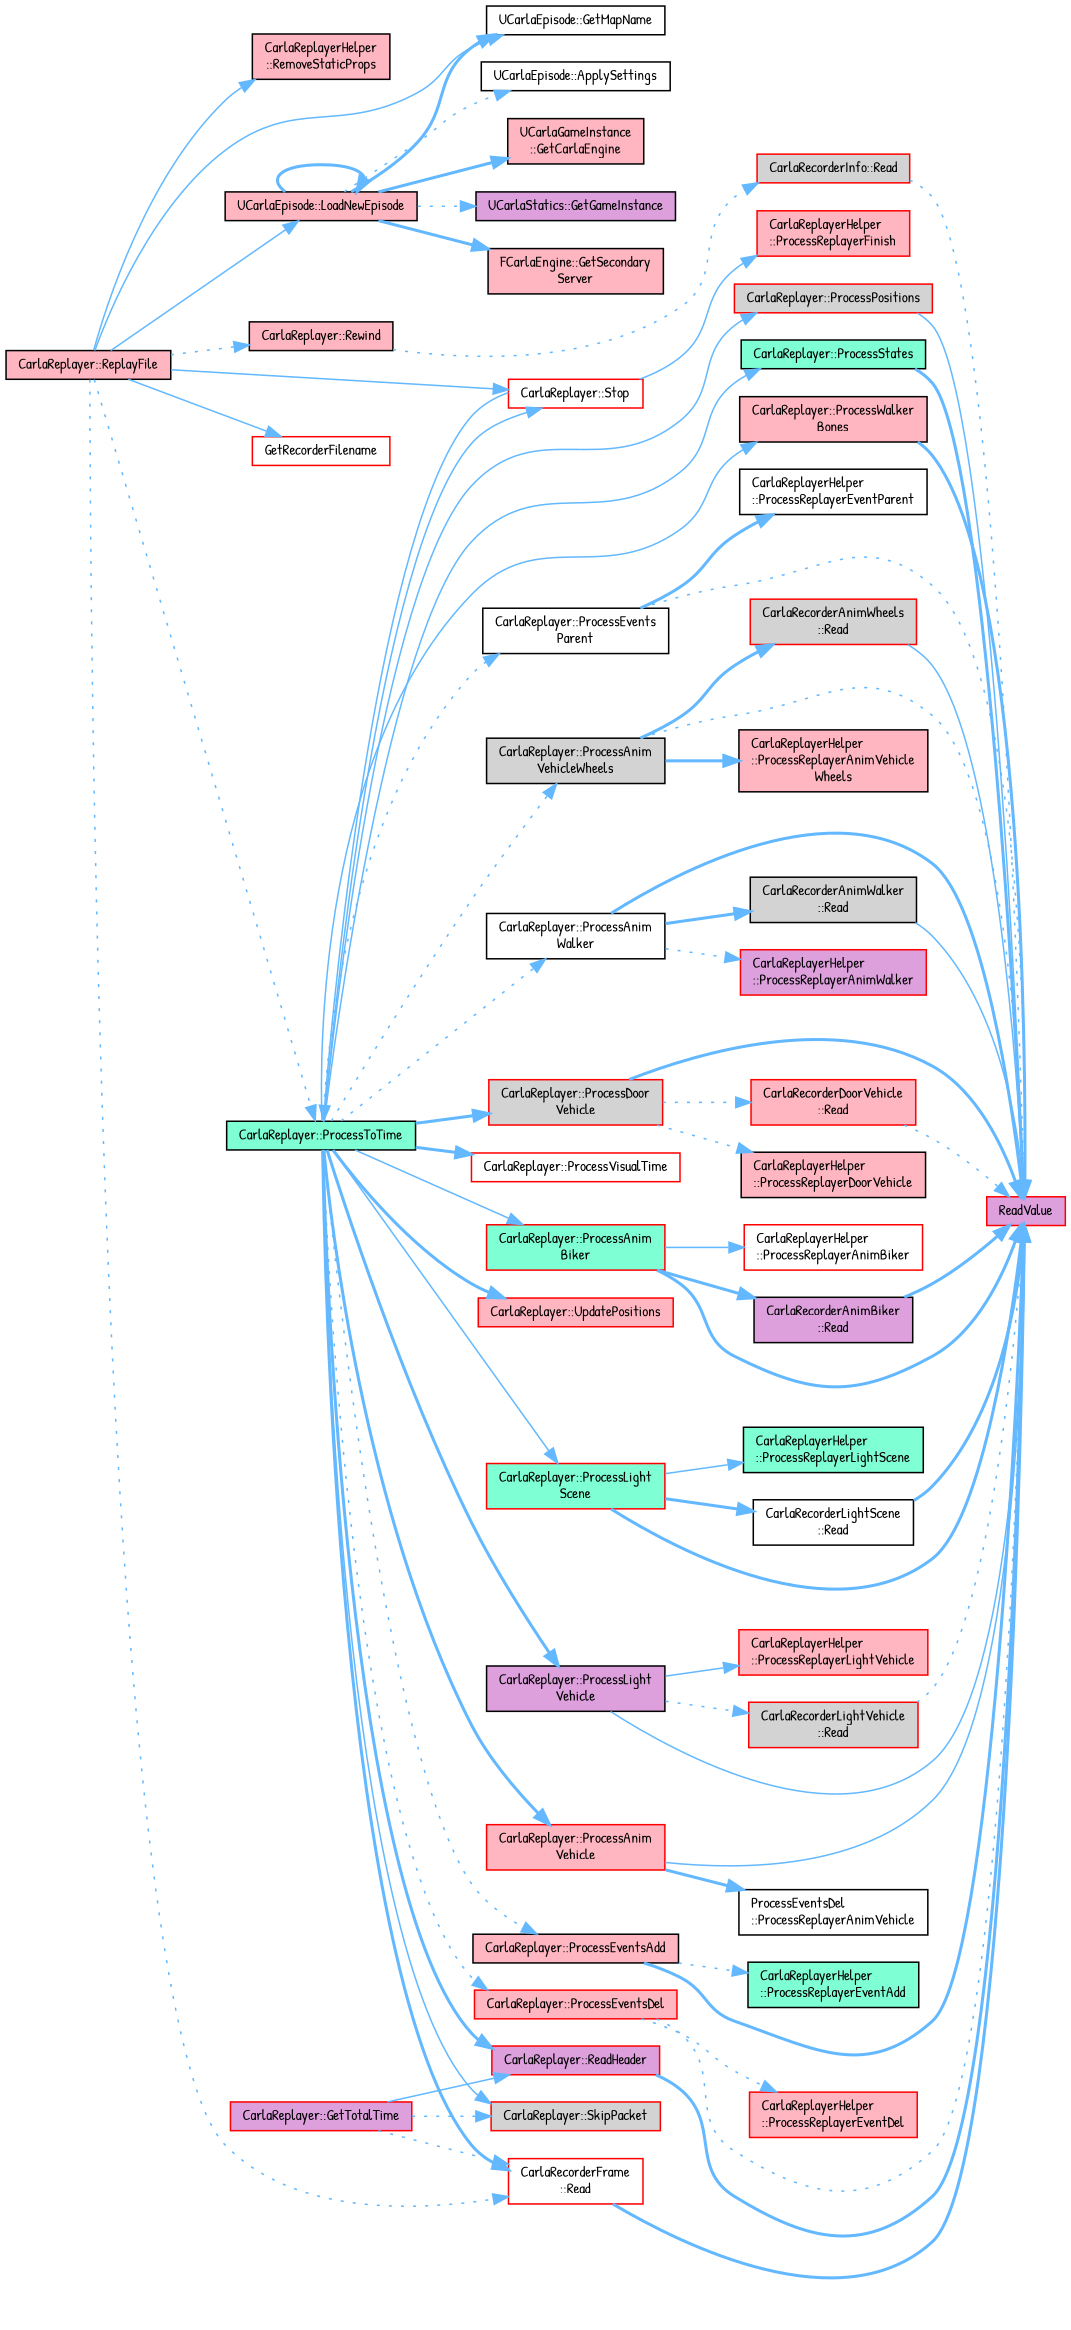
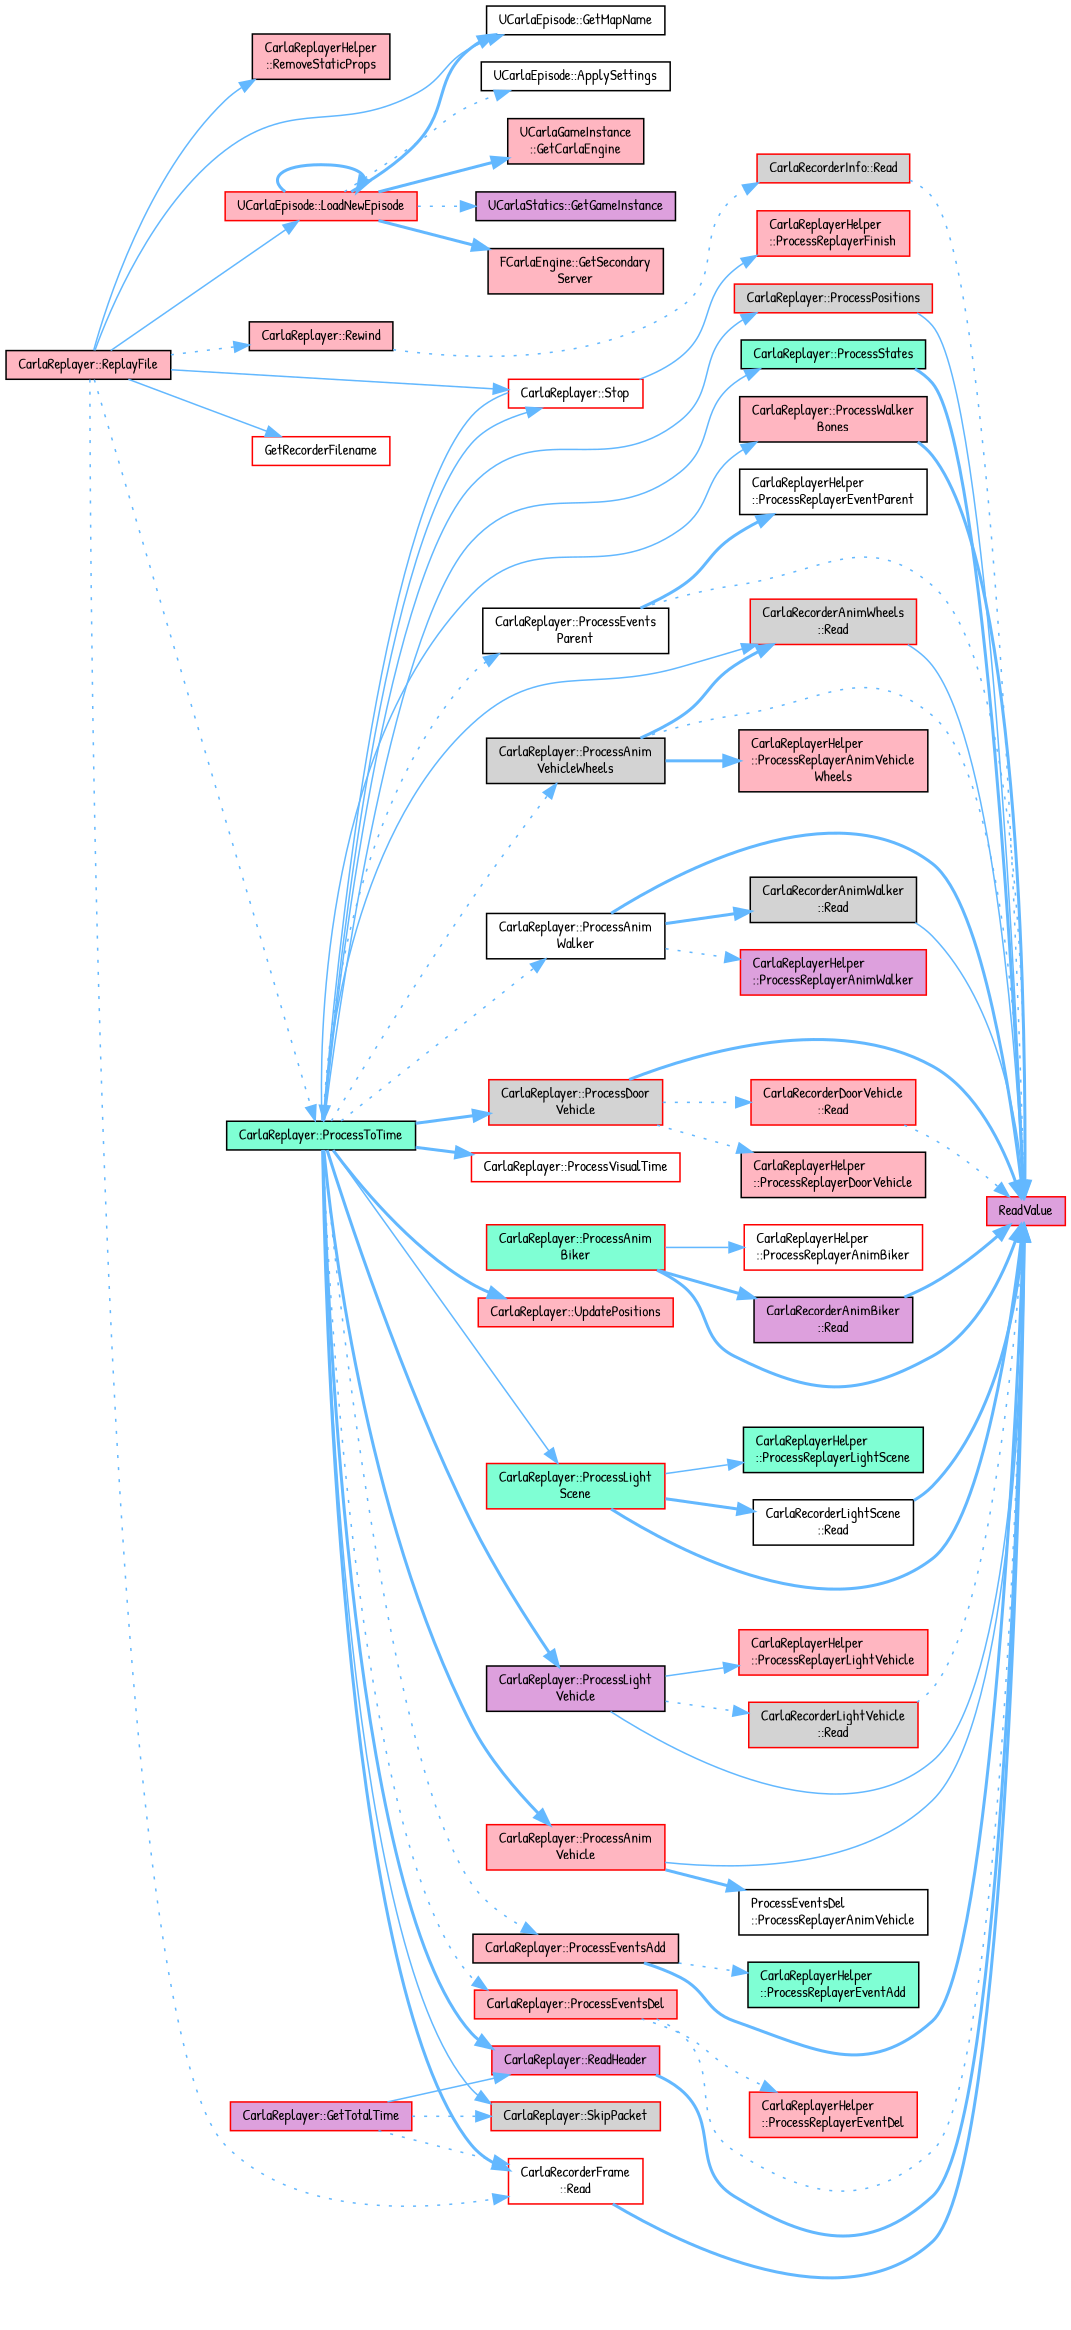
(321, 206) -> (321, 206)
(432, 1184) -> (425, 781)
